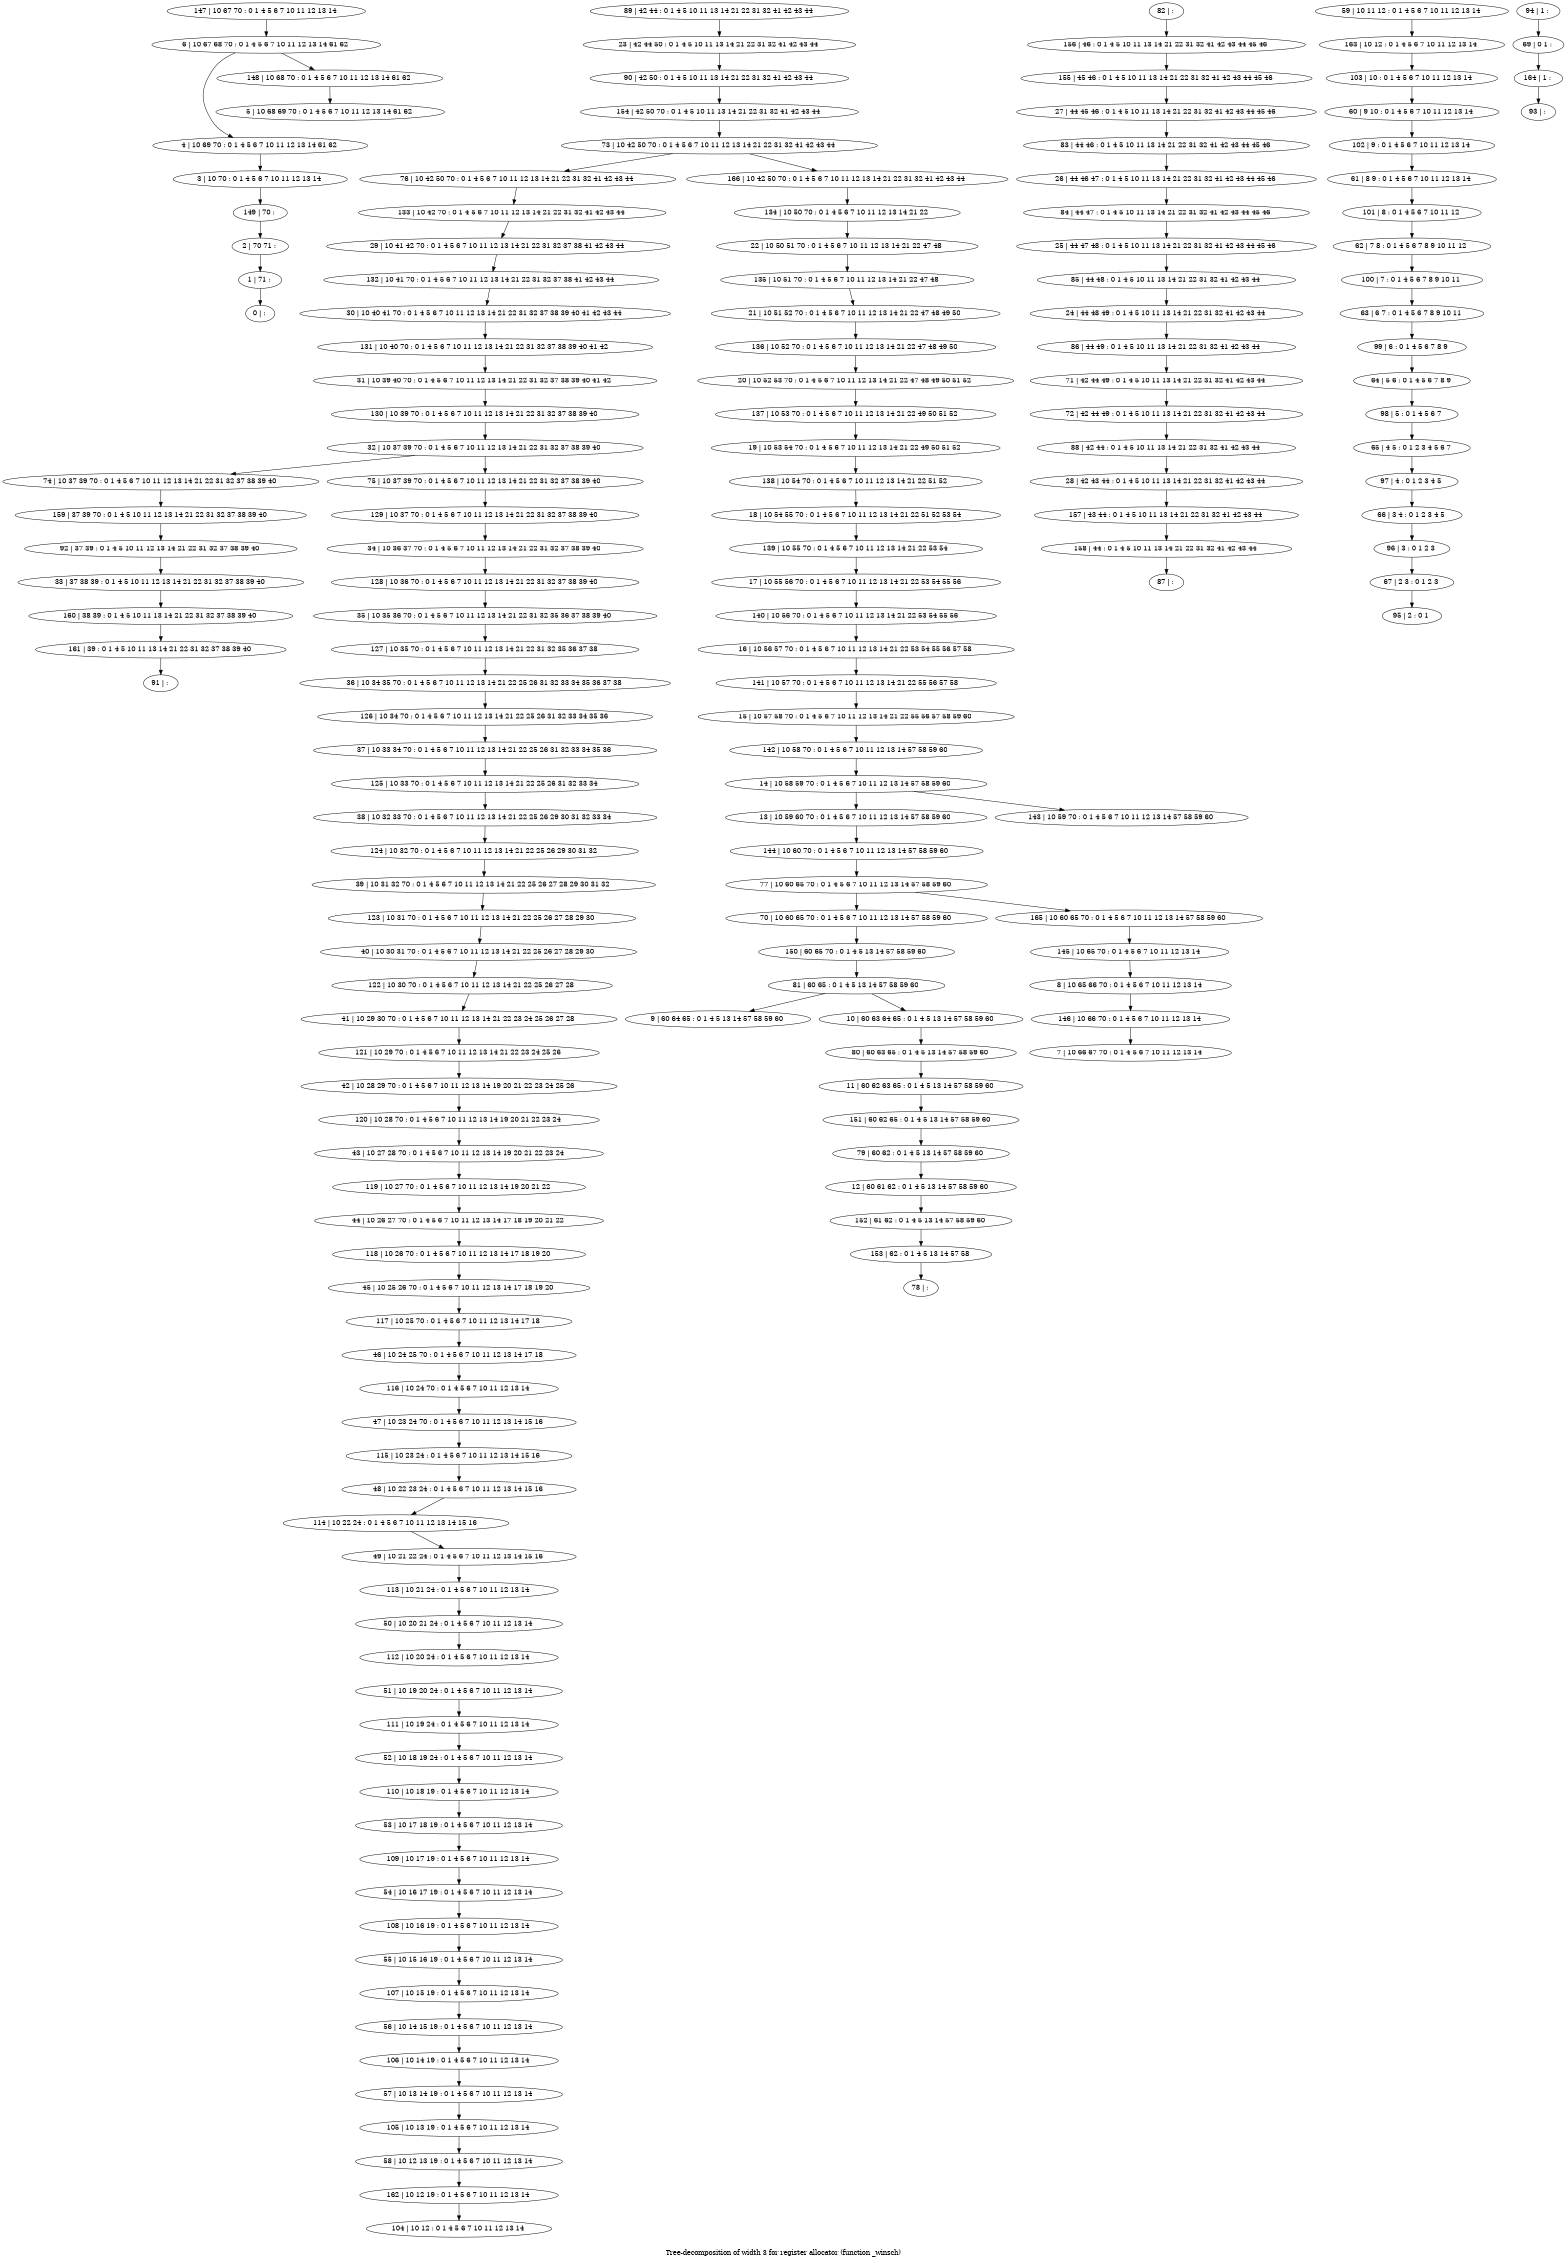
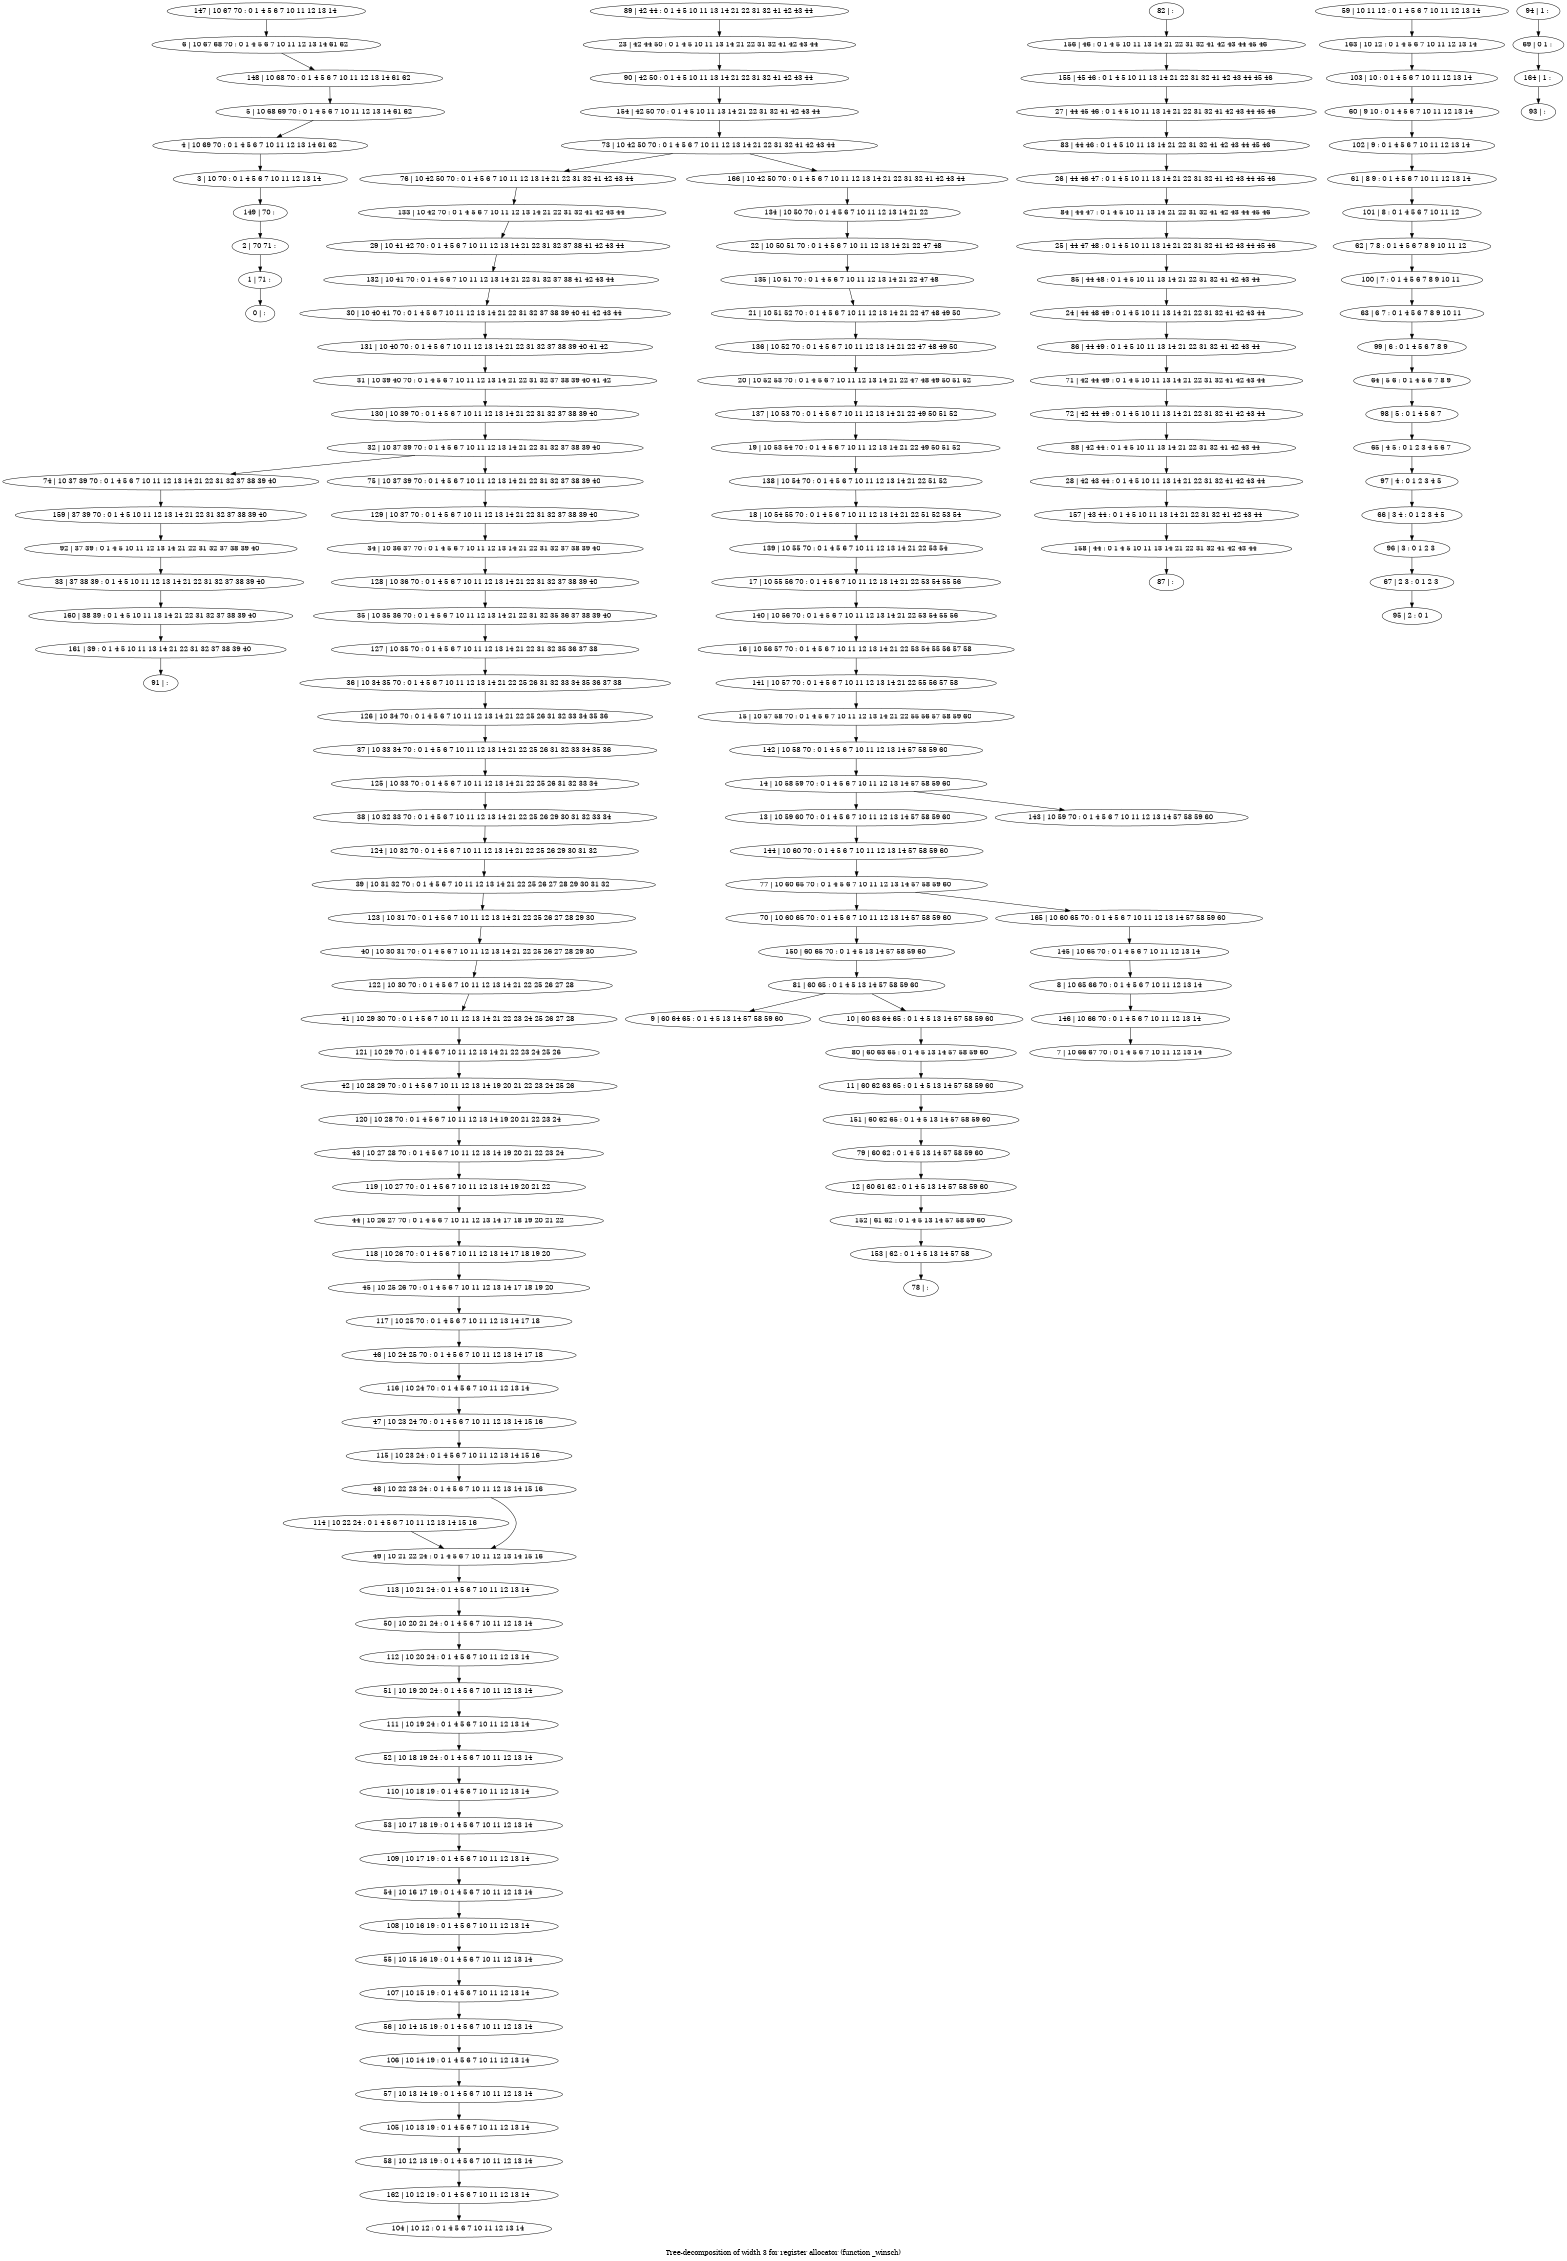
(203, 92) -> (297, 128)
(430, 1505) -> (516, 1521)
none -> (459, 1672)
